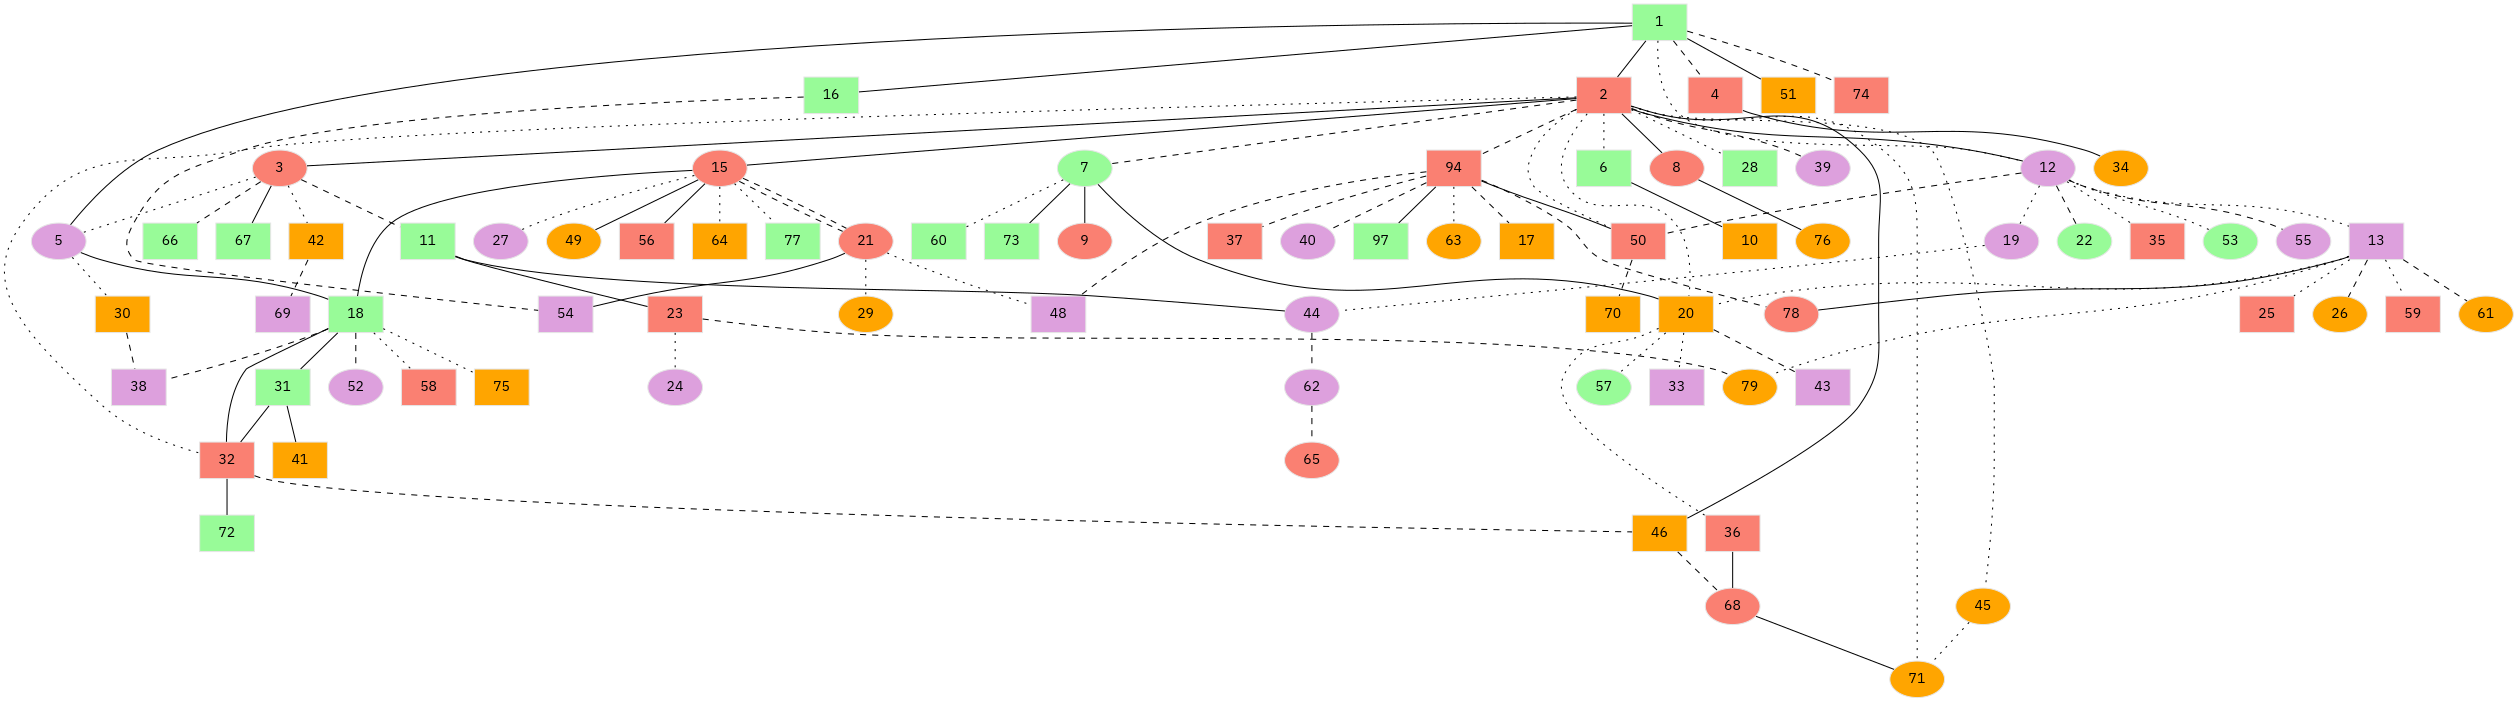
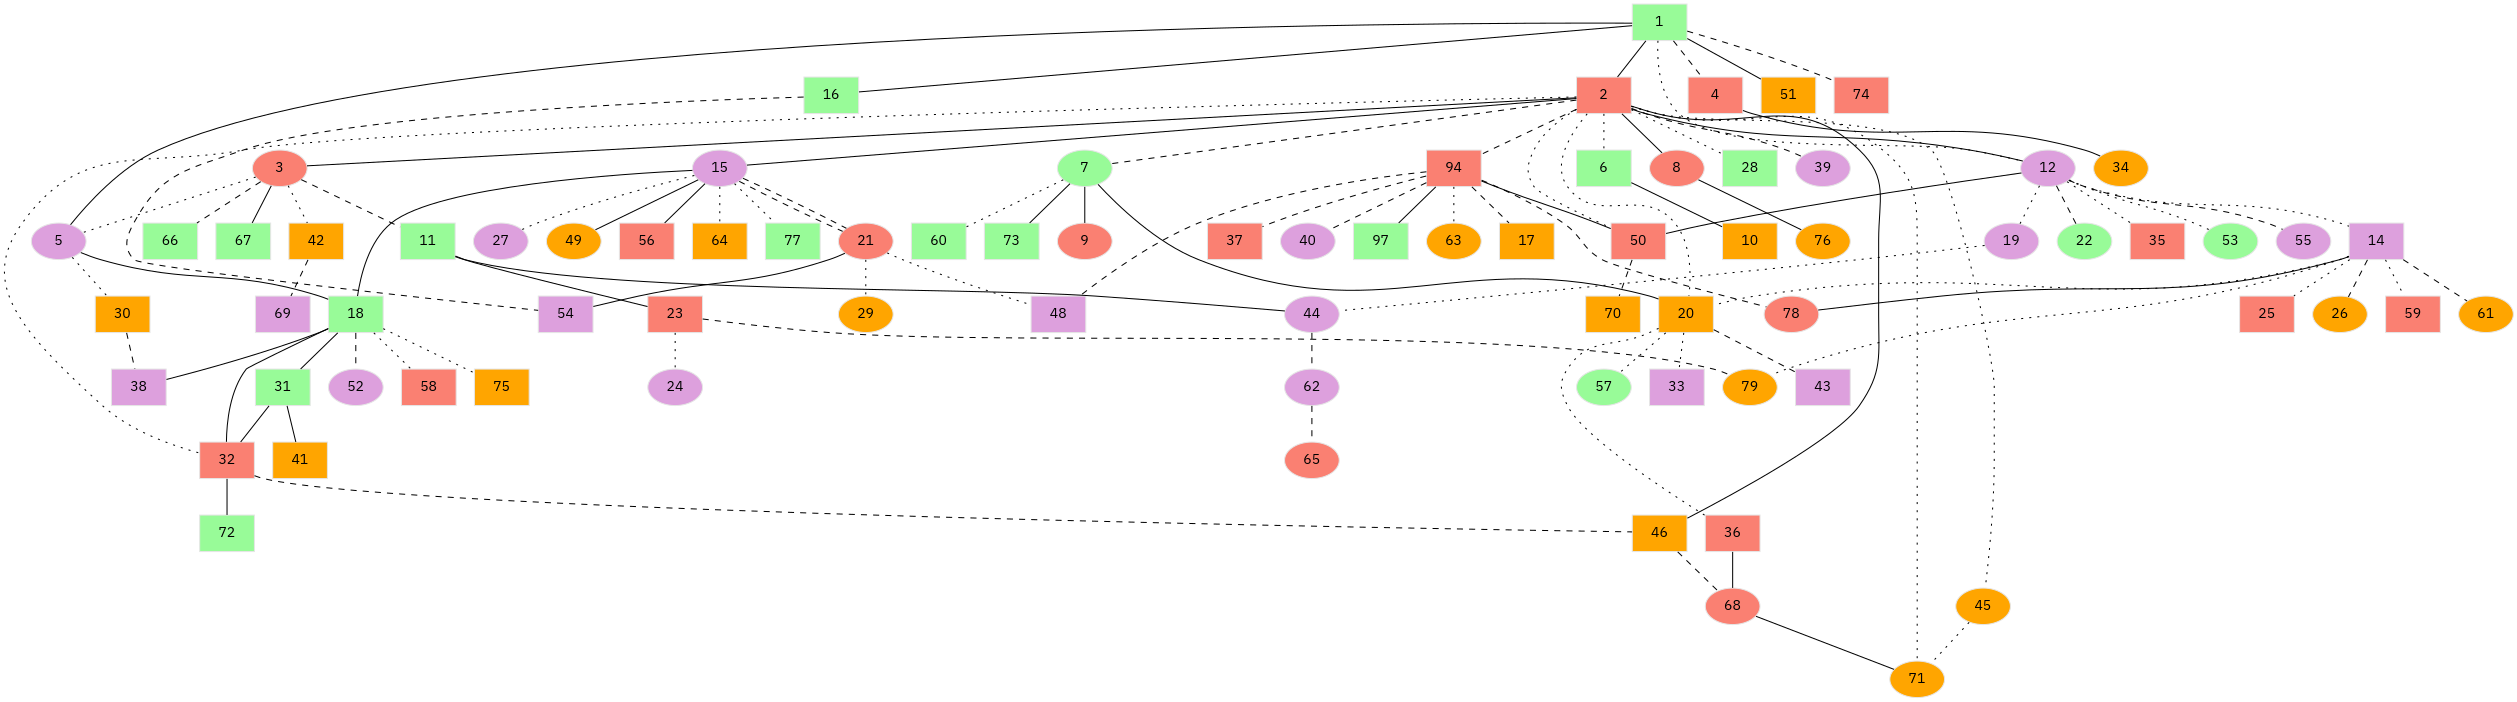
(720, 168) -> (720, 168)
(1843, 200) -> (1843, 200)
(2376, 241) -> (2376, 241)
(248, 357) -> (248, 357)
